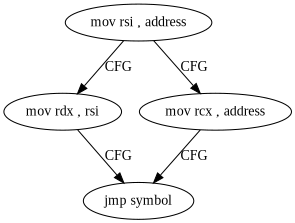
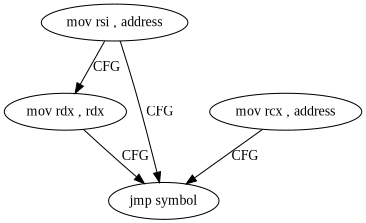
(173, 63) -> (140, 106)
(63, 112) -> (65, 112)
